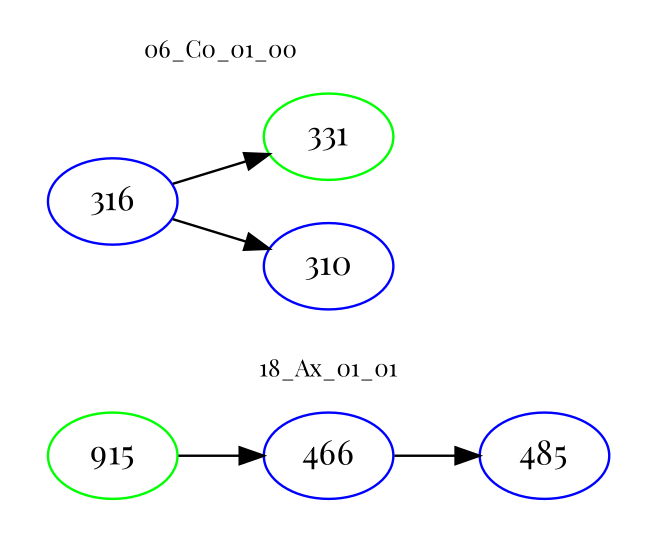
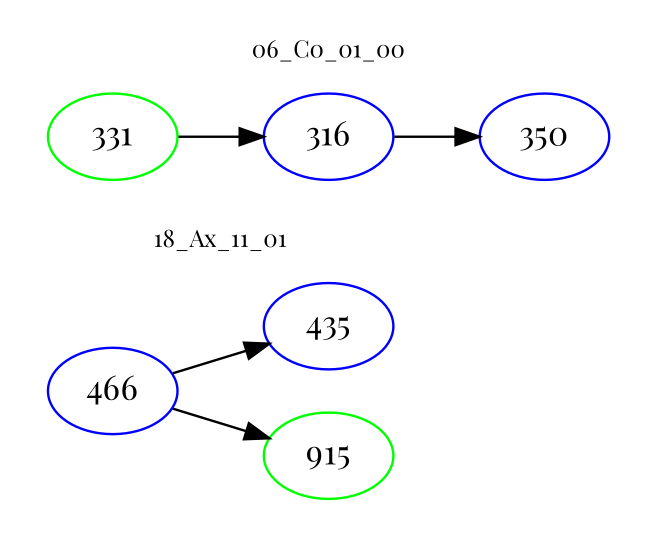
(209, 173) -> (209, 137)
(329, 266) -> (544, 137)
(329, 371) -> (221, 241)
(209, 456) -> (209, 420)
(544, 456) -> (329, 326)
